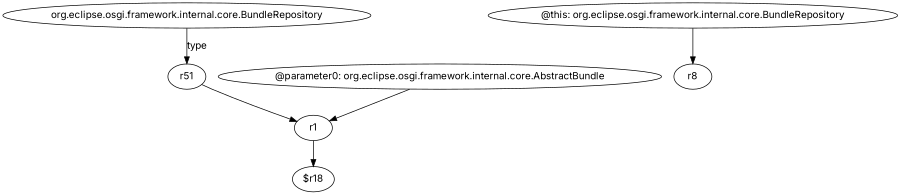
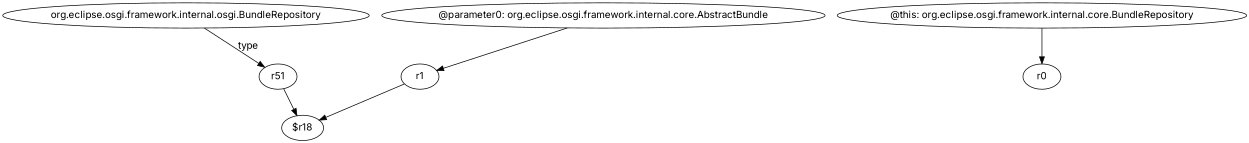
(187, 15) -> (186, 15)
(693, 77) -> (1042, 77)
(246, 103) -> (289, 99)
